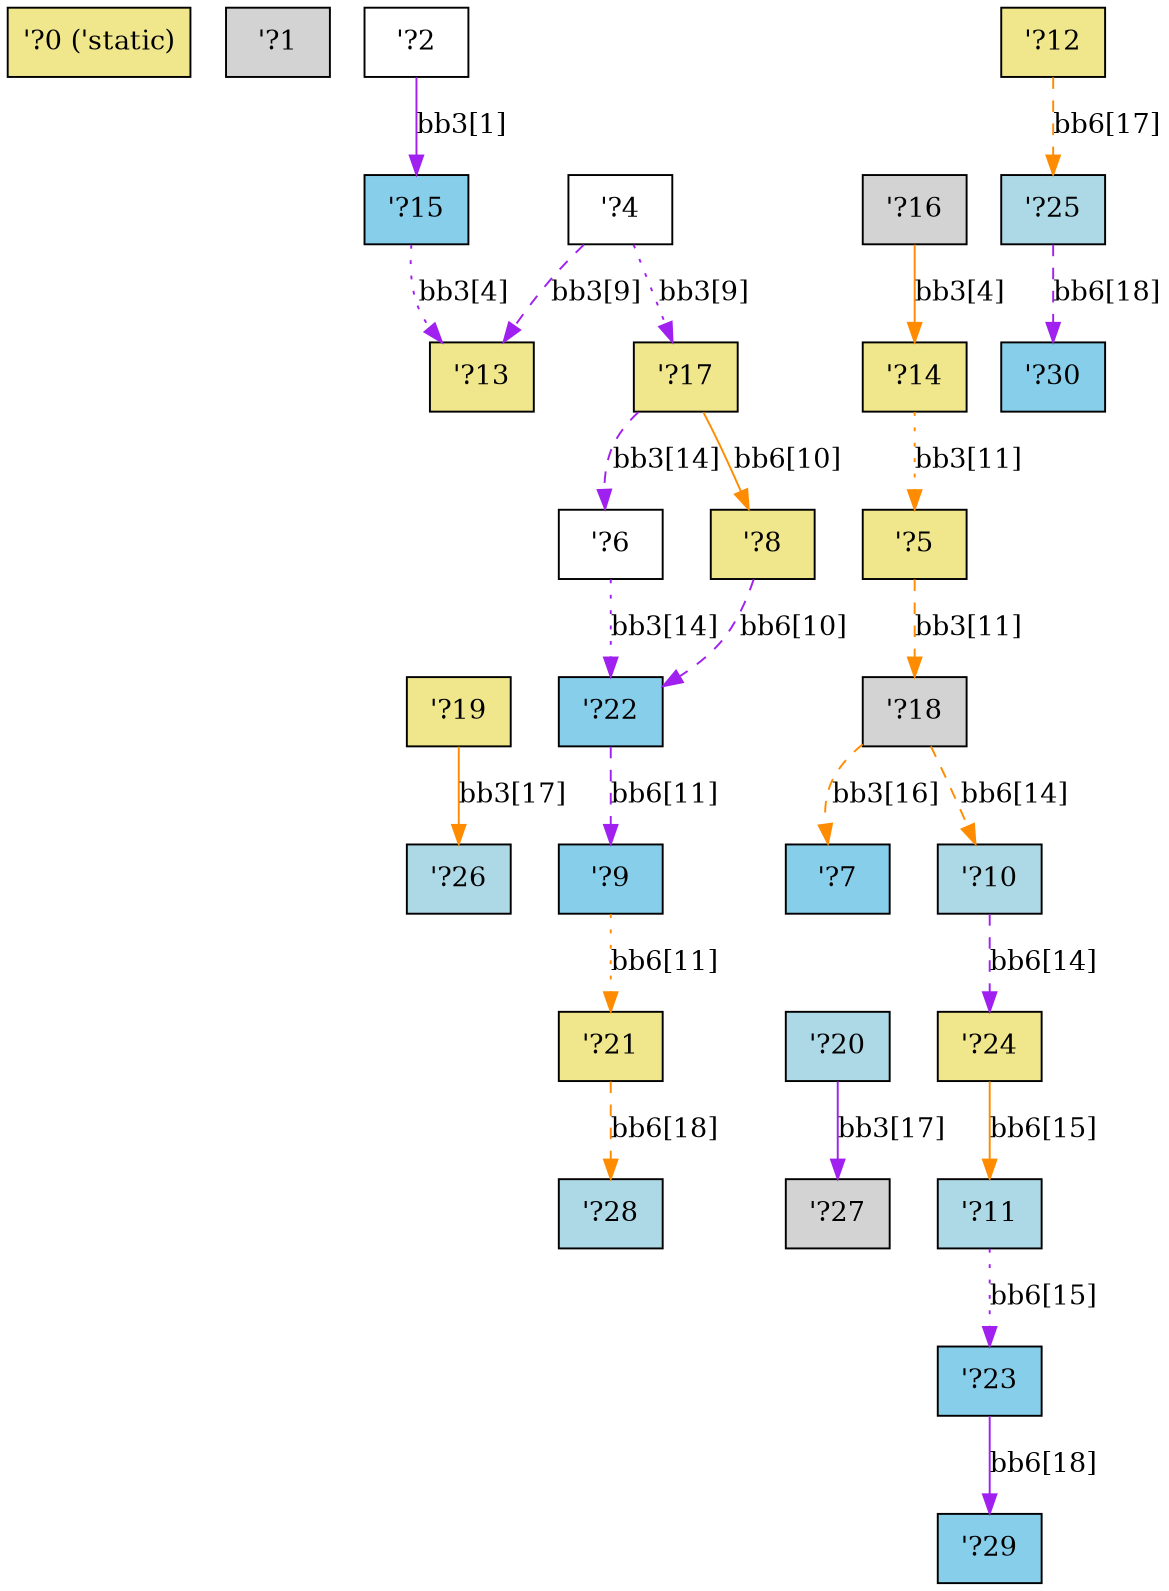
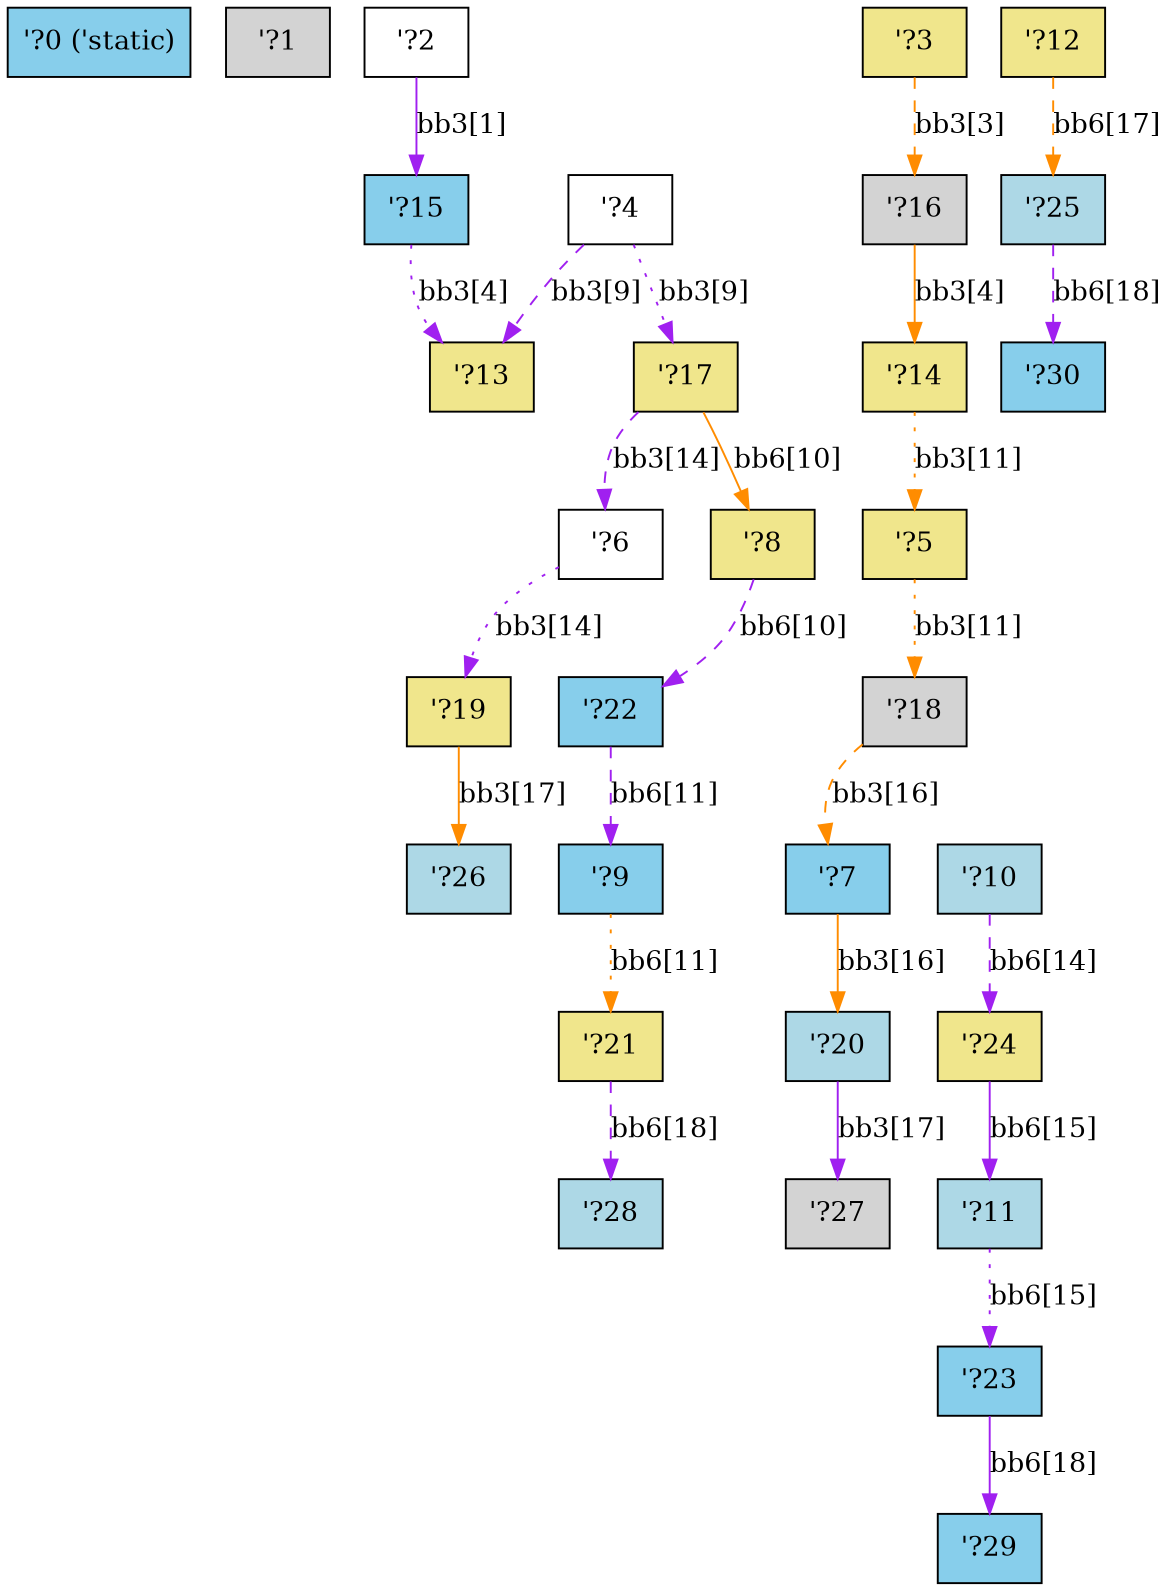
(99, 42) -> (99, 42)
none -> (915, 42)
(611, 618) -> (505, 603)
(915, 618) -> (915, 618)
(950, 786) -> none
none -> (838, 953)
(611, 1120) -> (611, 1120)
(990, 1120) -> (990, 1120)
